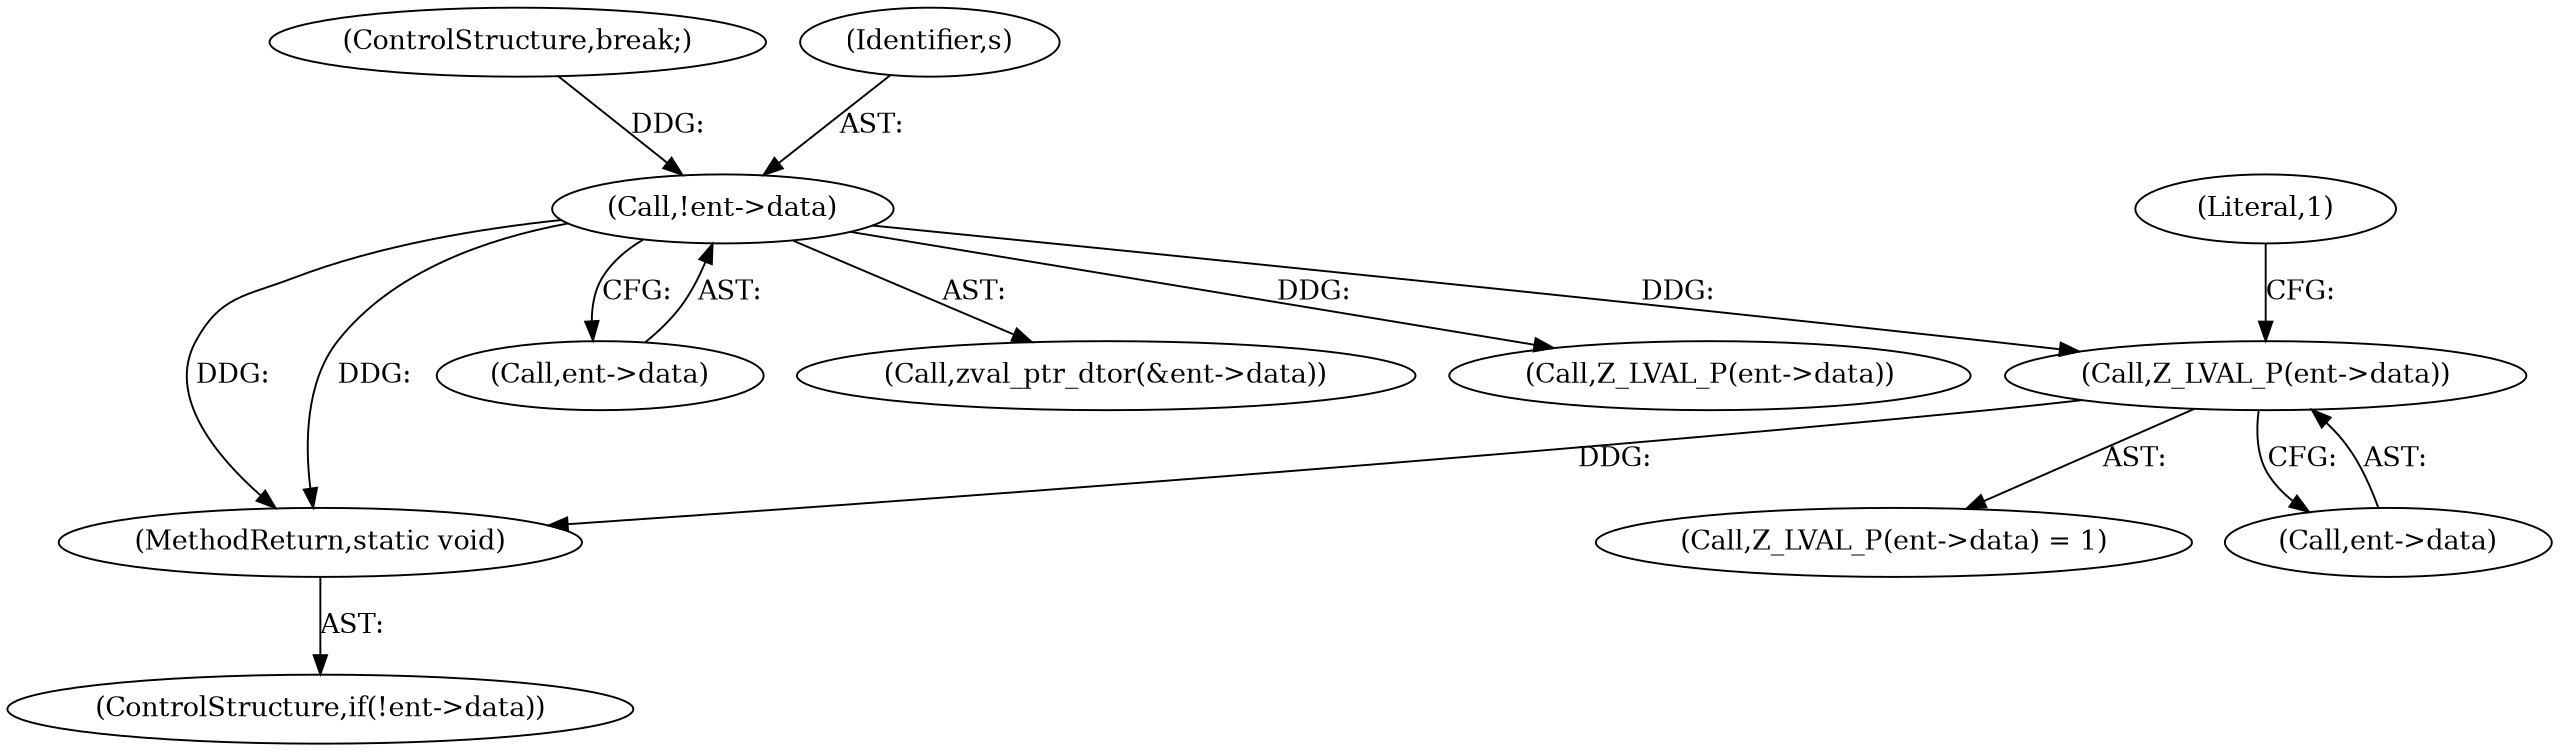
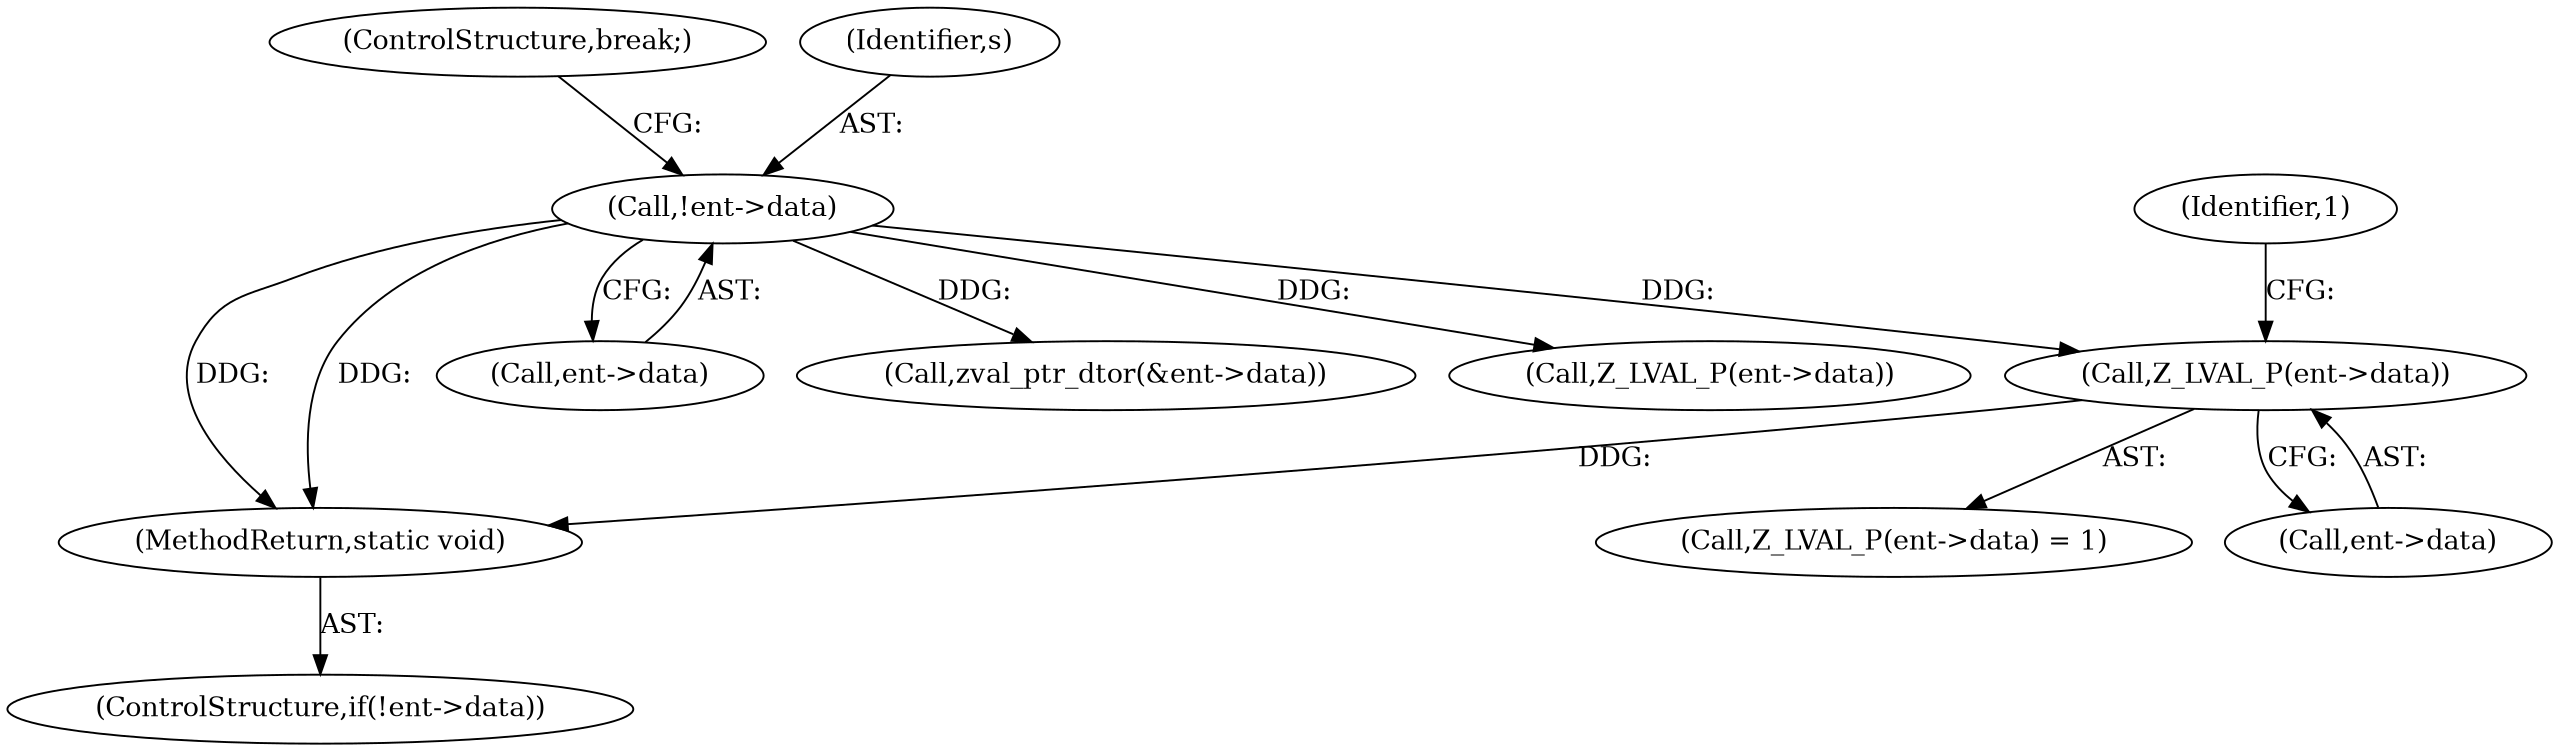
(672, 126) -> (672, 126)
(2266, 209) -> (2266, 209)
(979, 292) -> (979, 292)
